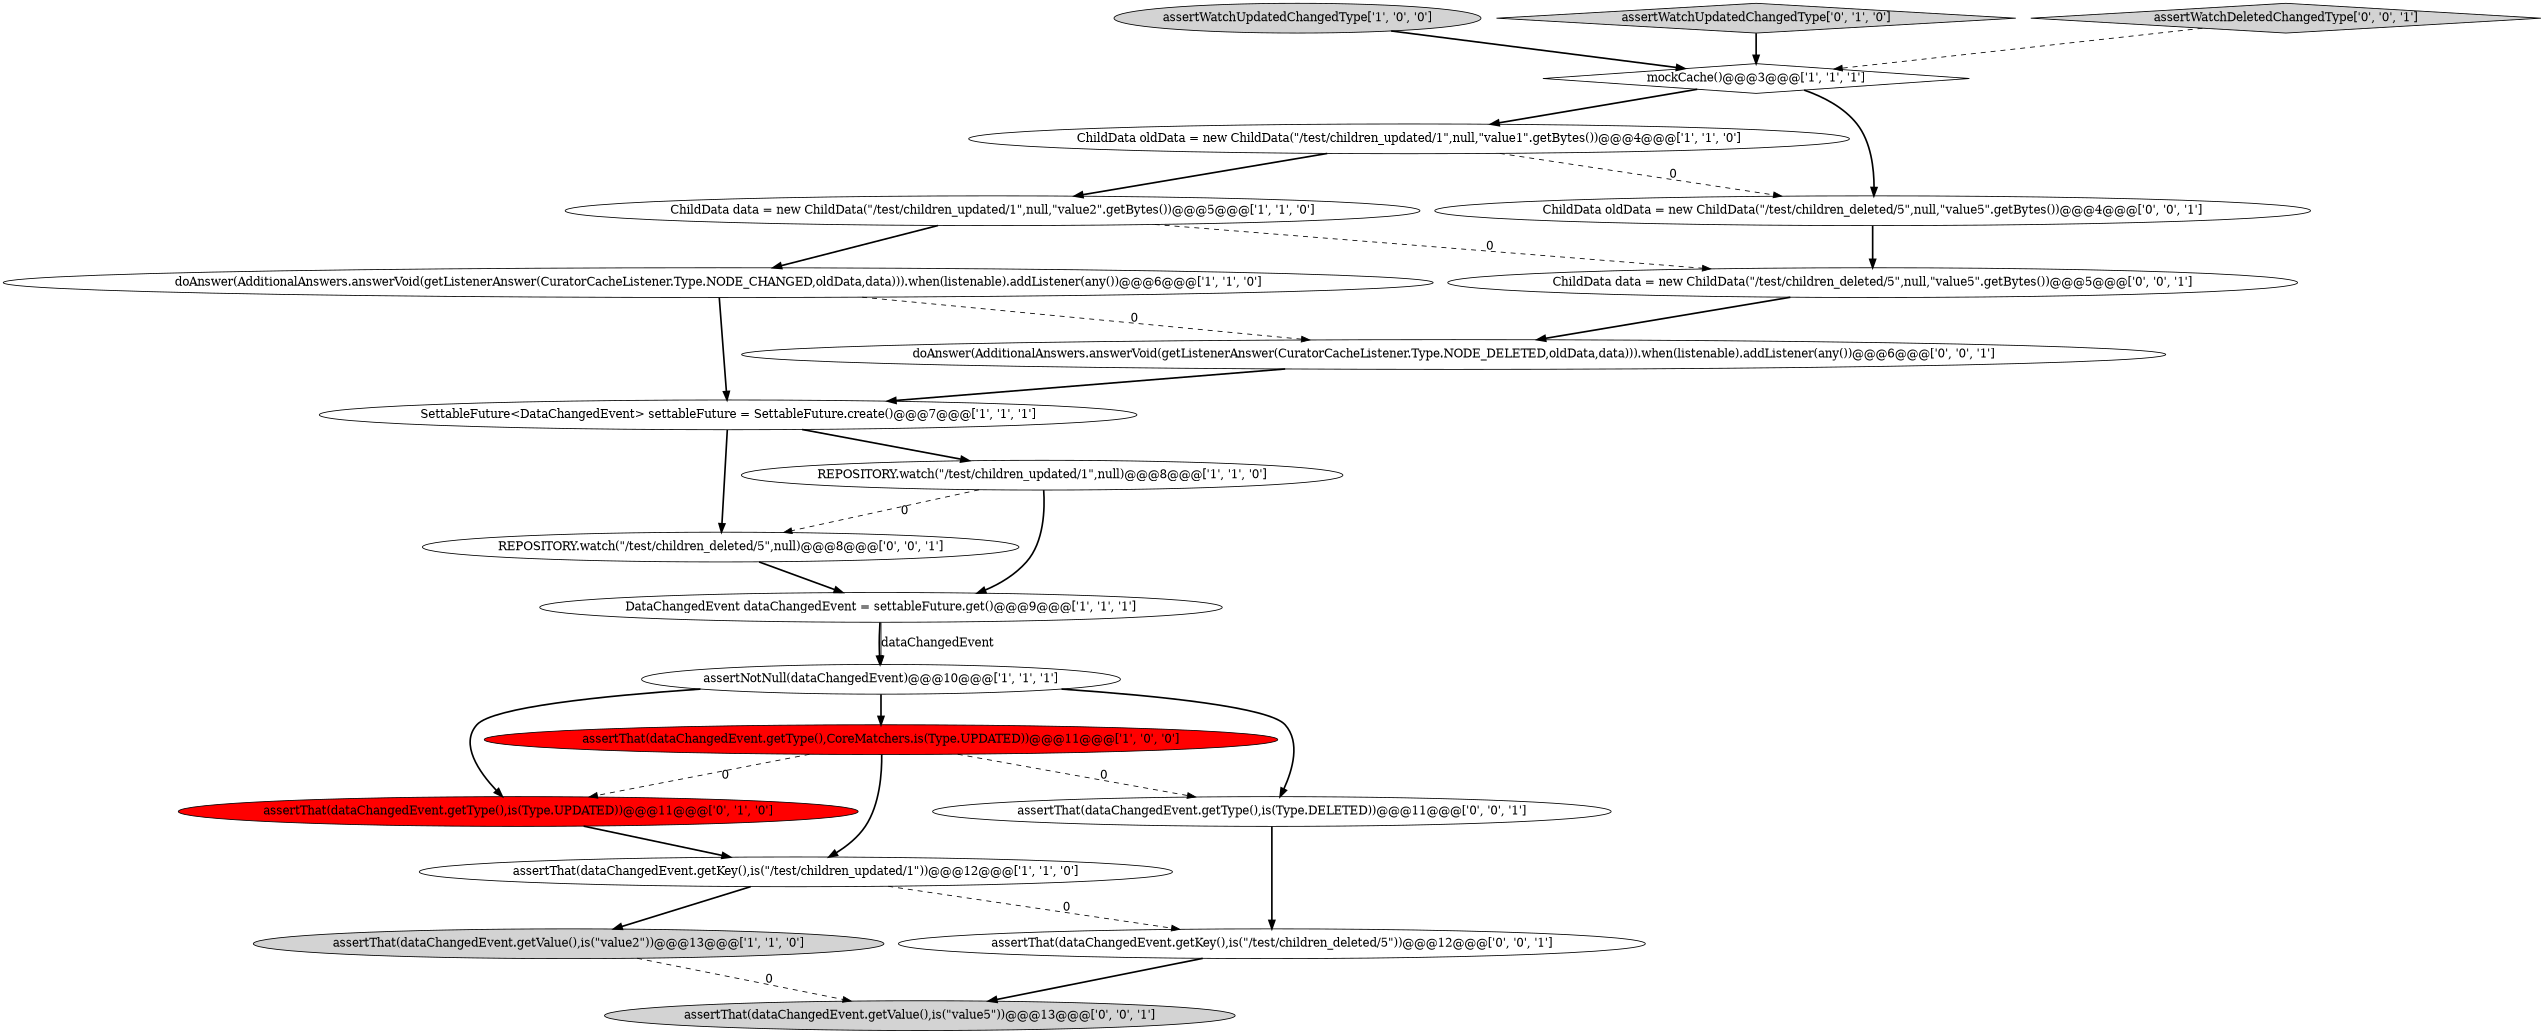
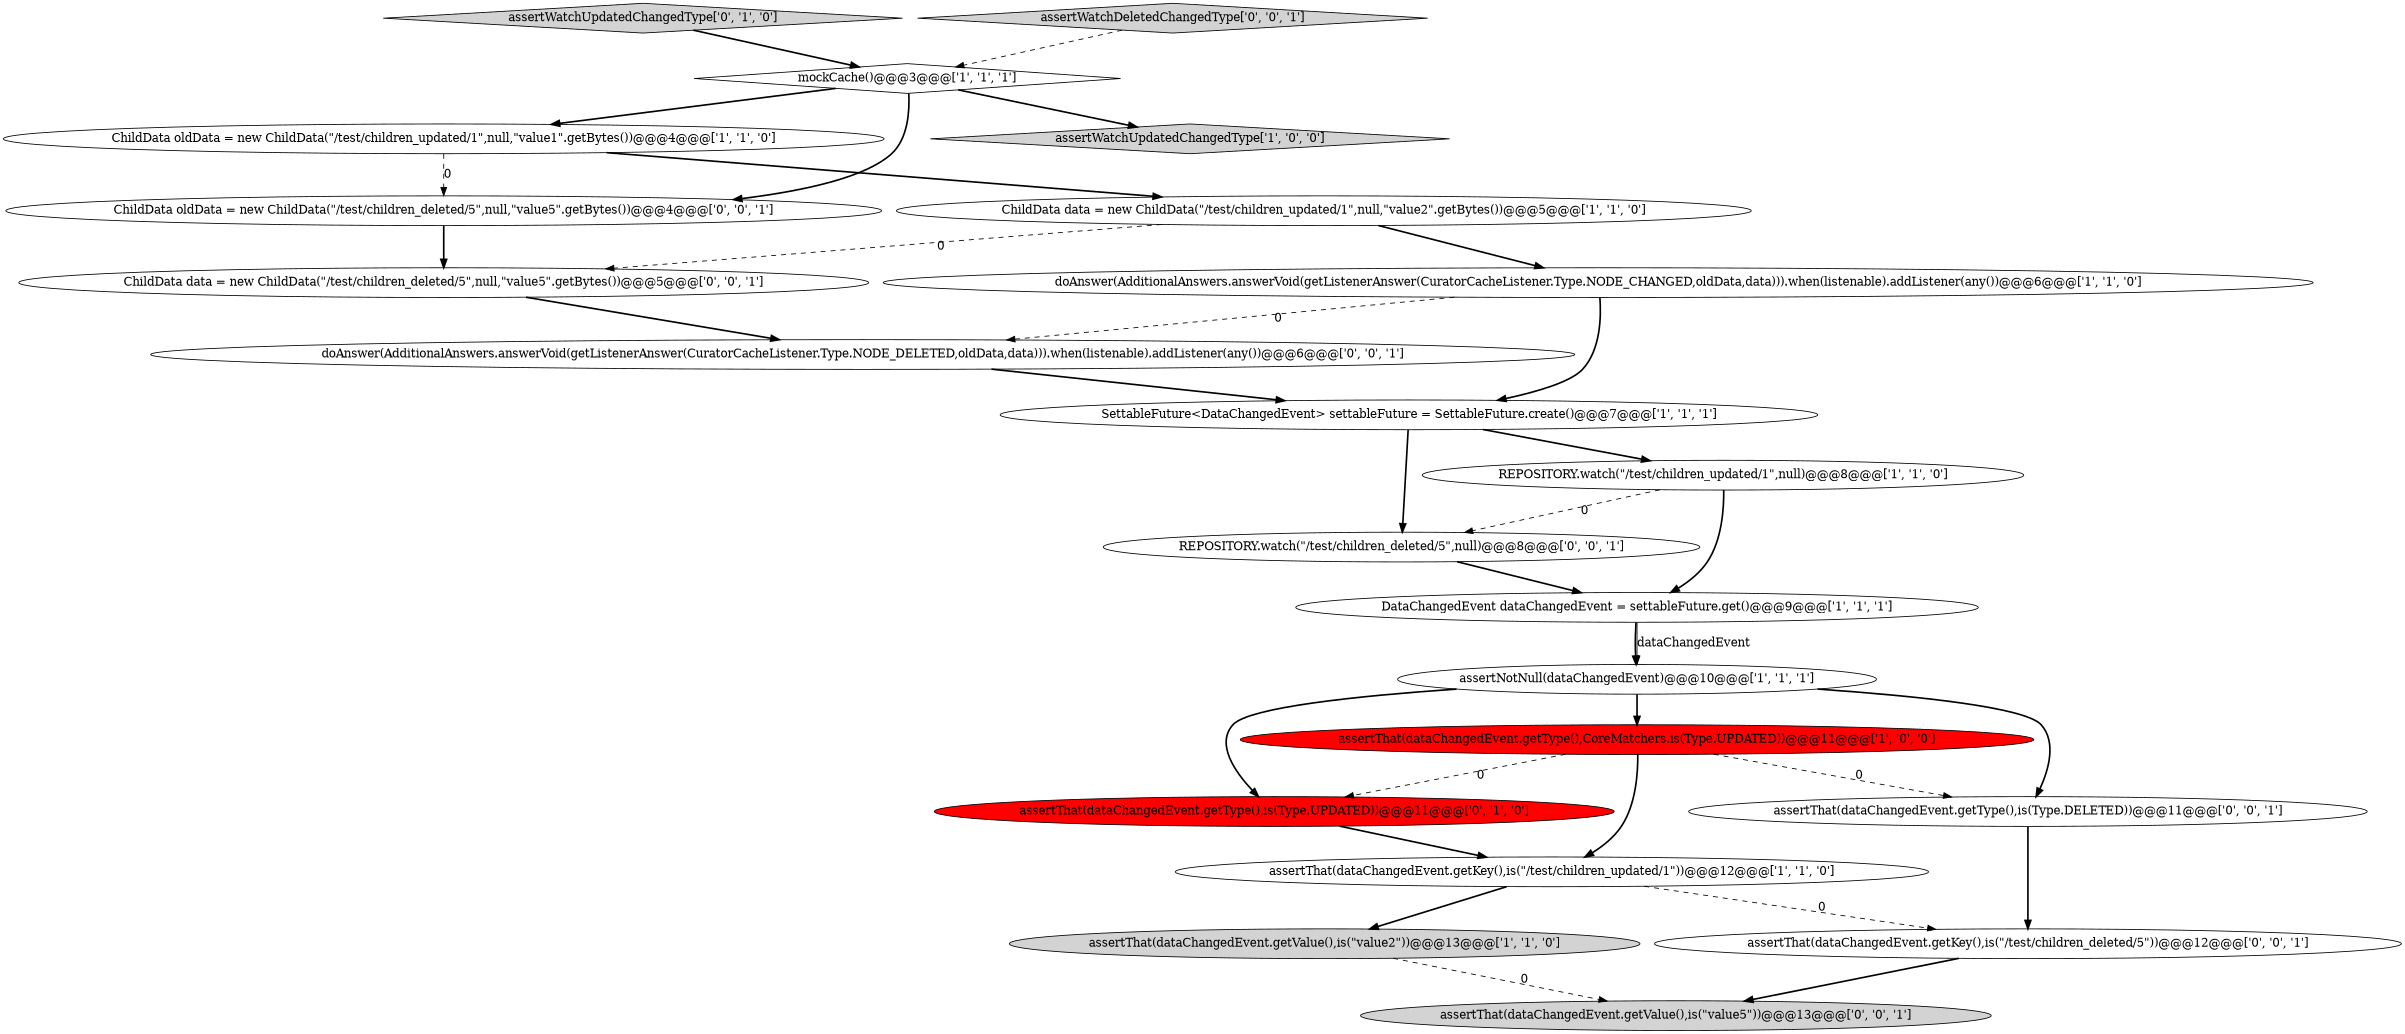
(1298, 18) -> (1190, 139)
(1534, 49) -> (1043, 108)
